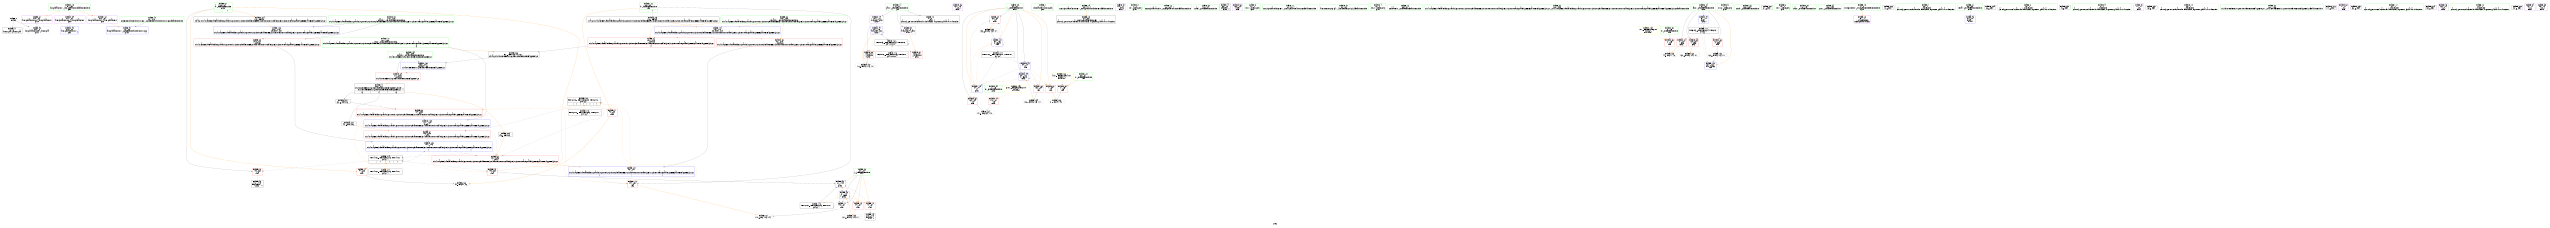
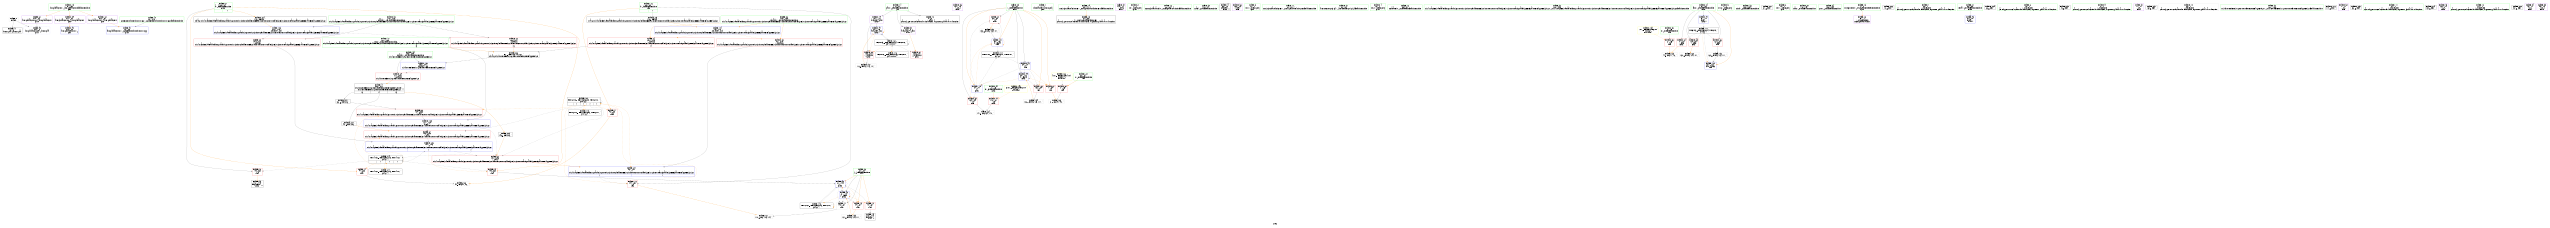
none -> (514, 43)
